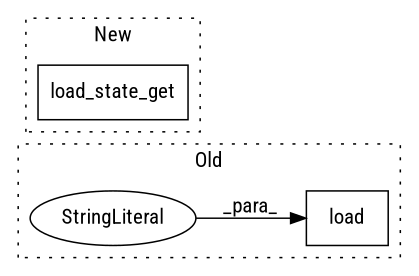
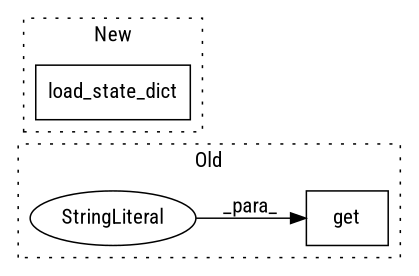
(113, 92) -> (113, 92)
(347, 218) -> (347, 218)
